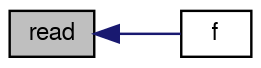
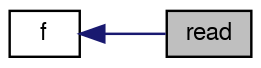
(150, 34) -> (135, 34)
